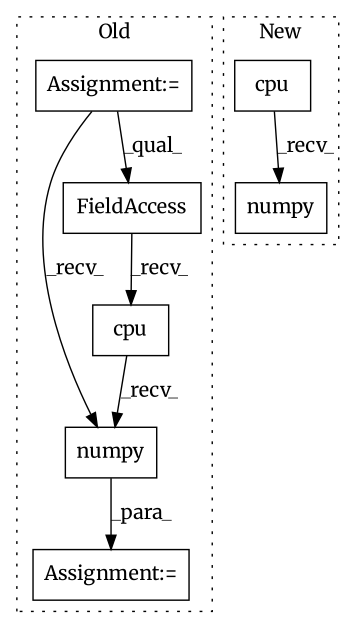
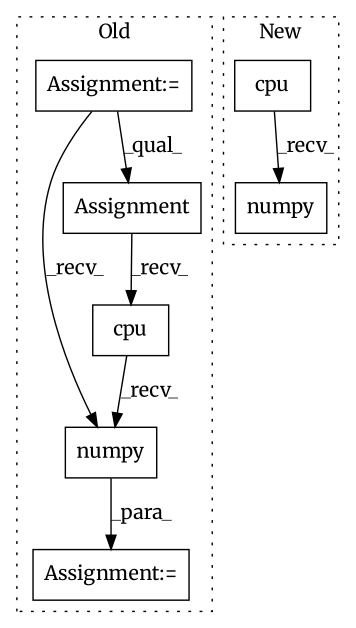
(132, 208) -> (132, 208)
